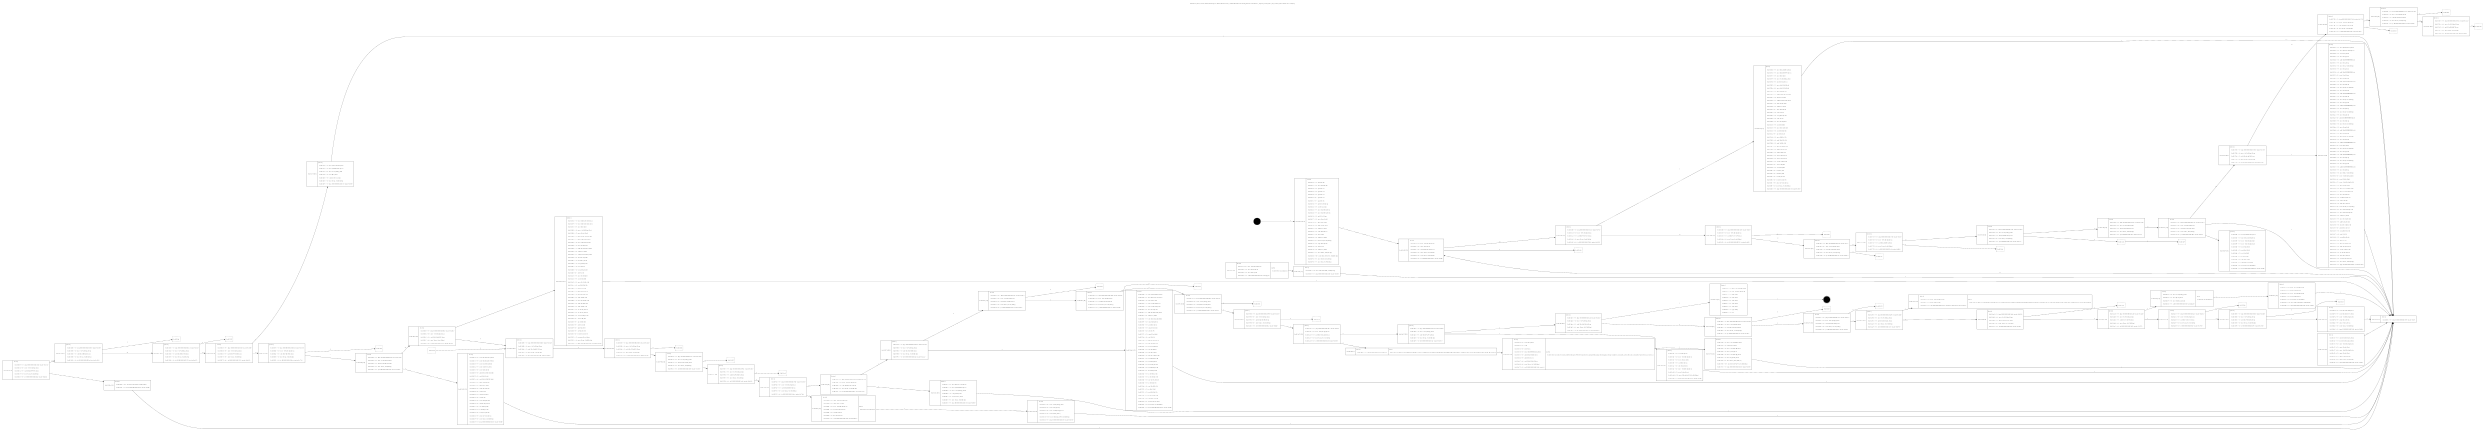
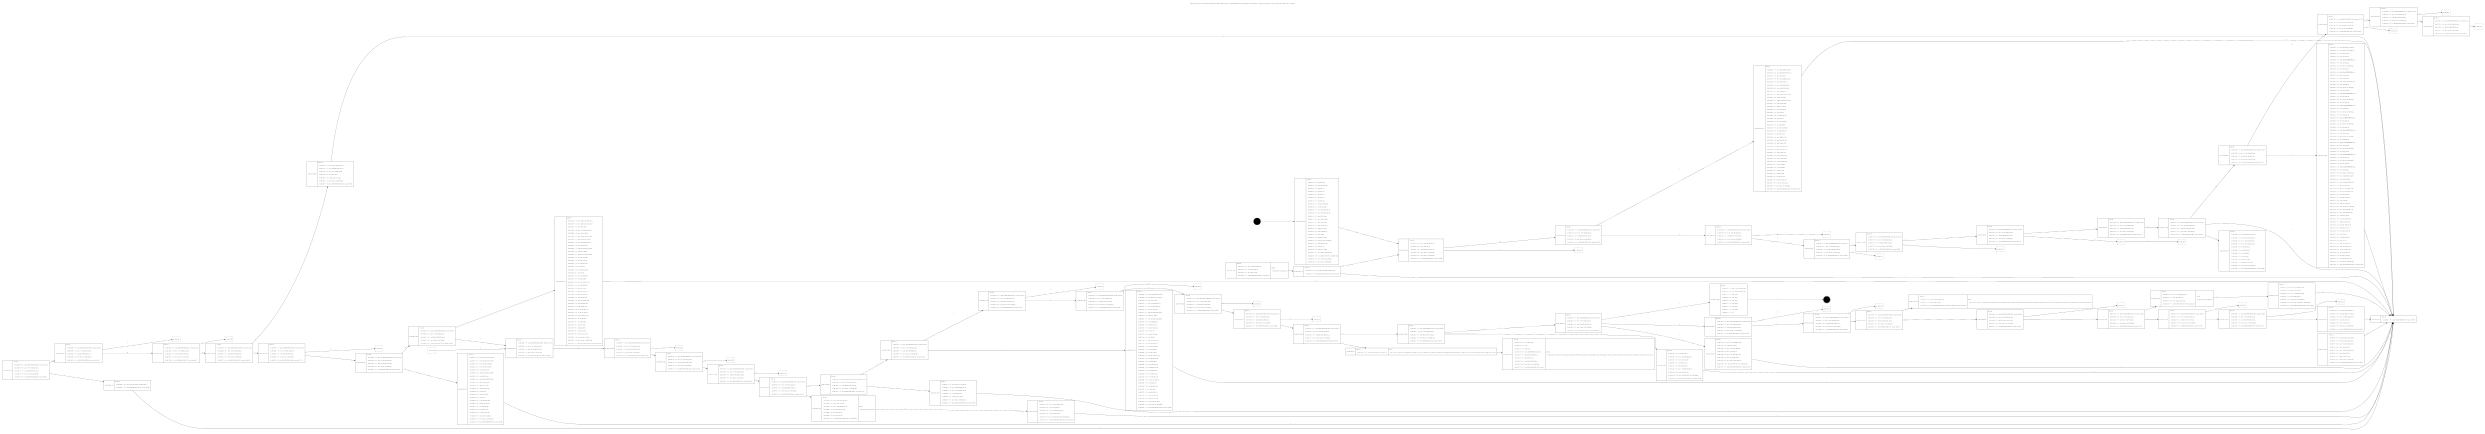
(1930, 273) -> (1369, 261)
(1679, 348) -> (1653, 334)
